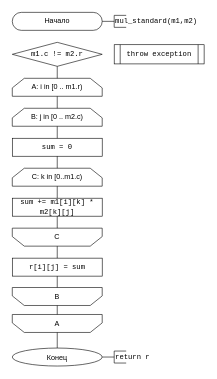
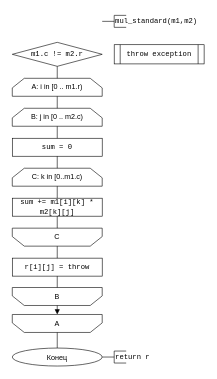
(57, 21) -> none
(57, 267) -> (57, 267)
(57, 309) -> (57, 308)
